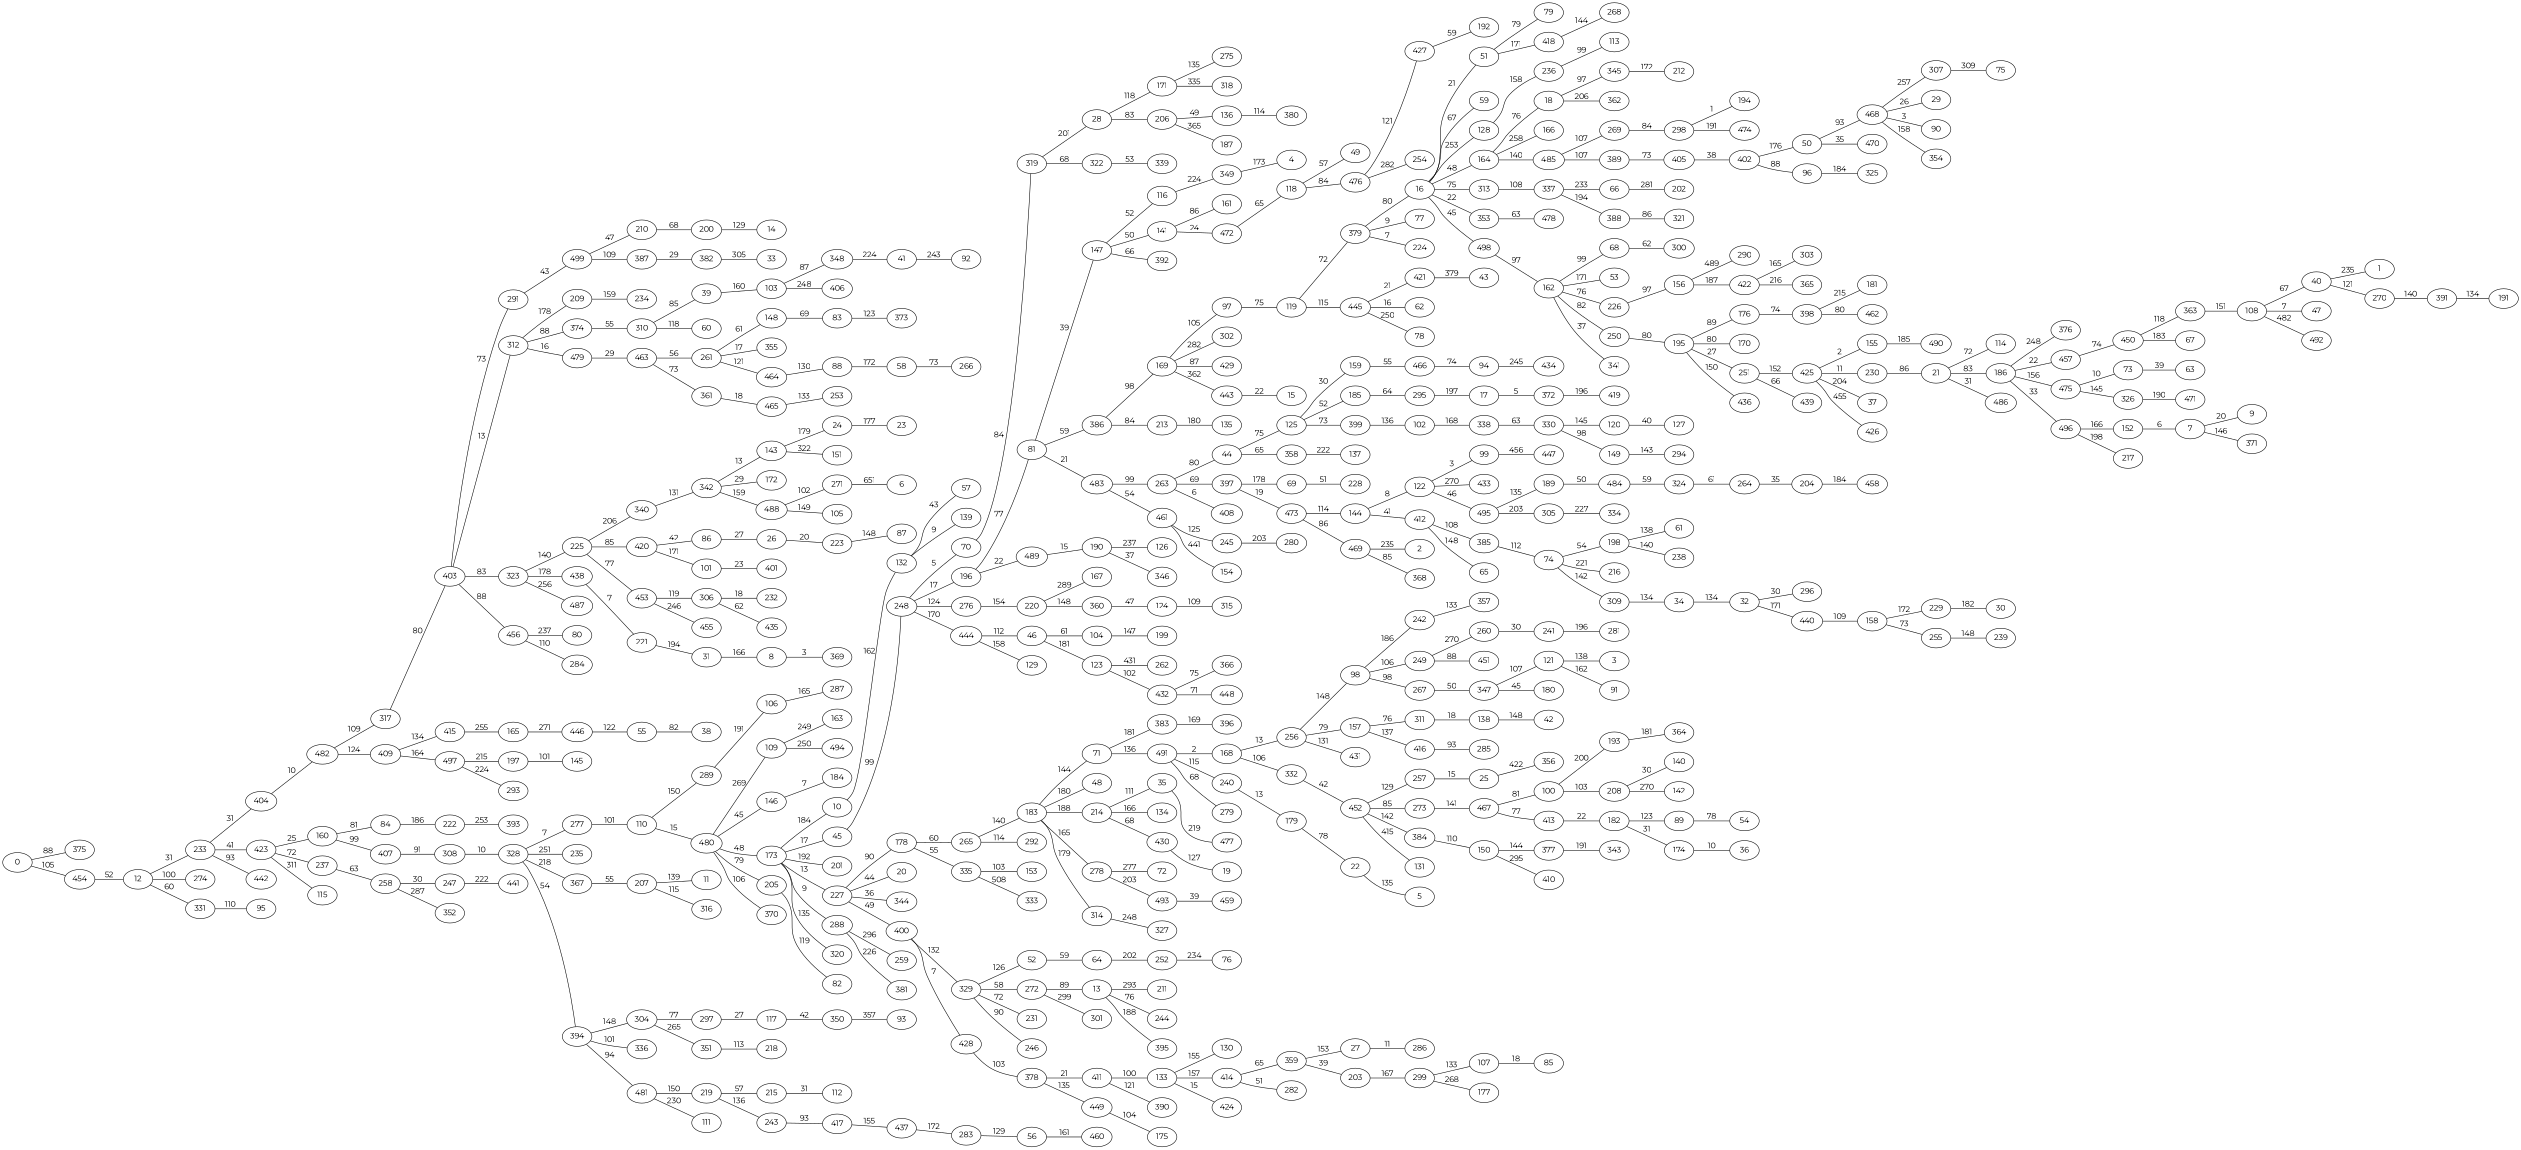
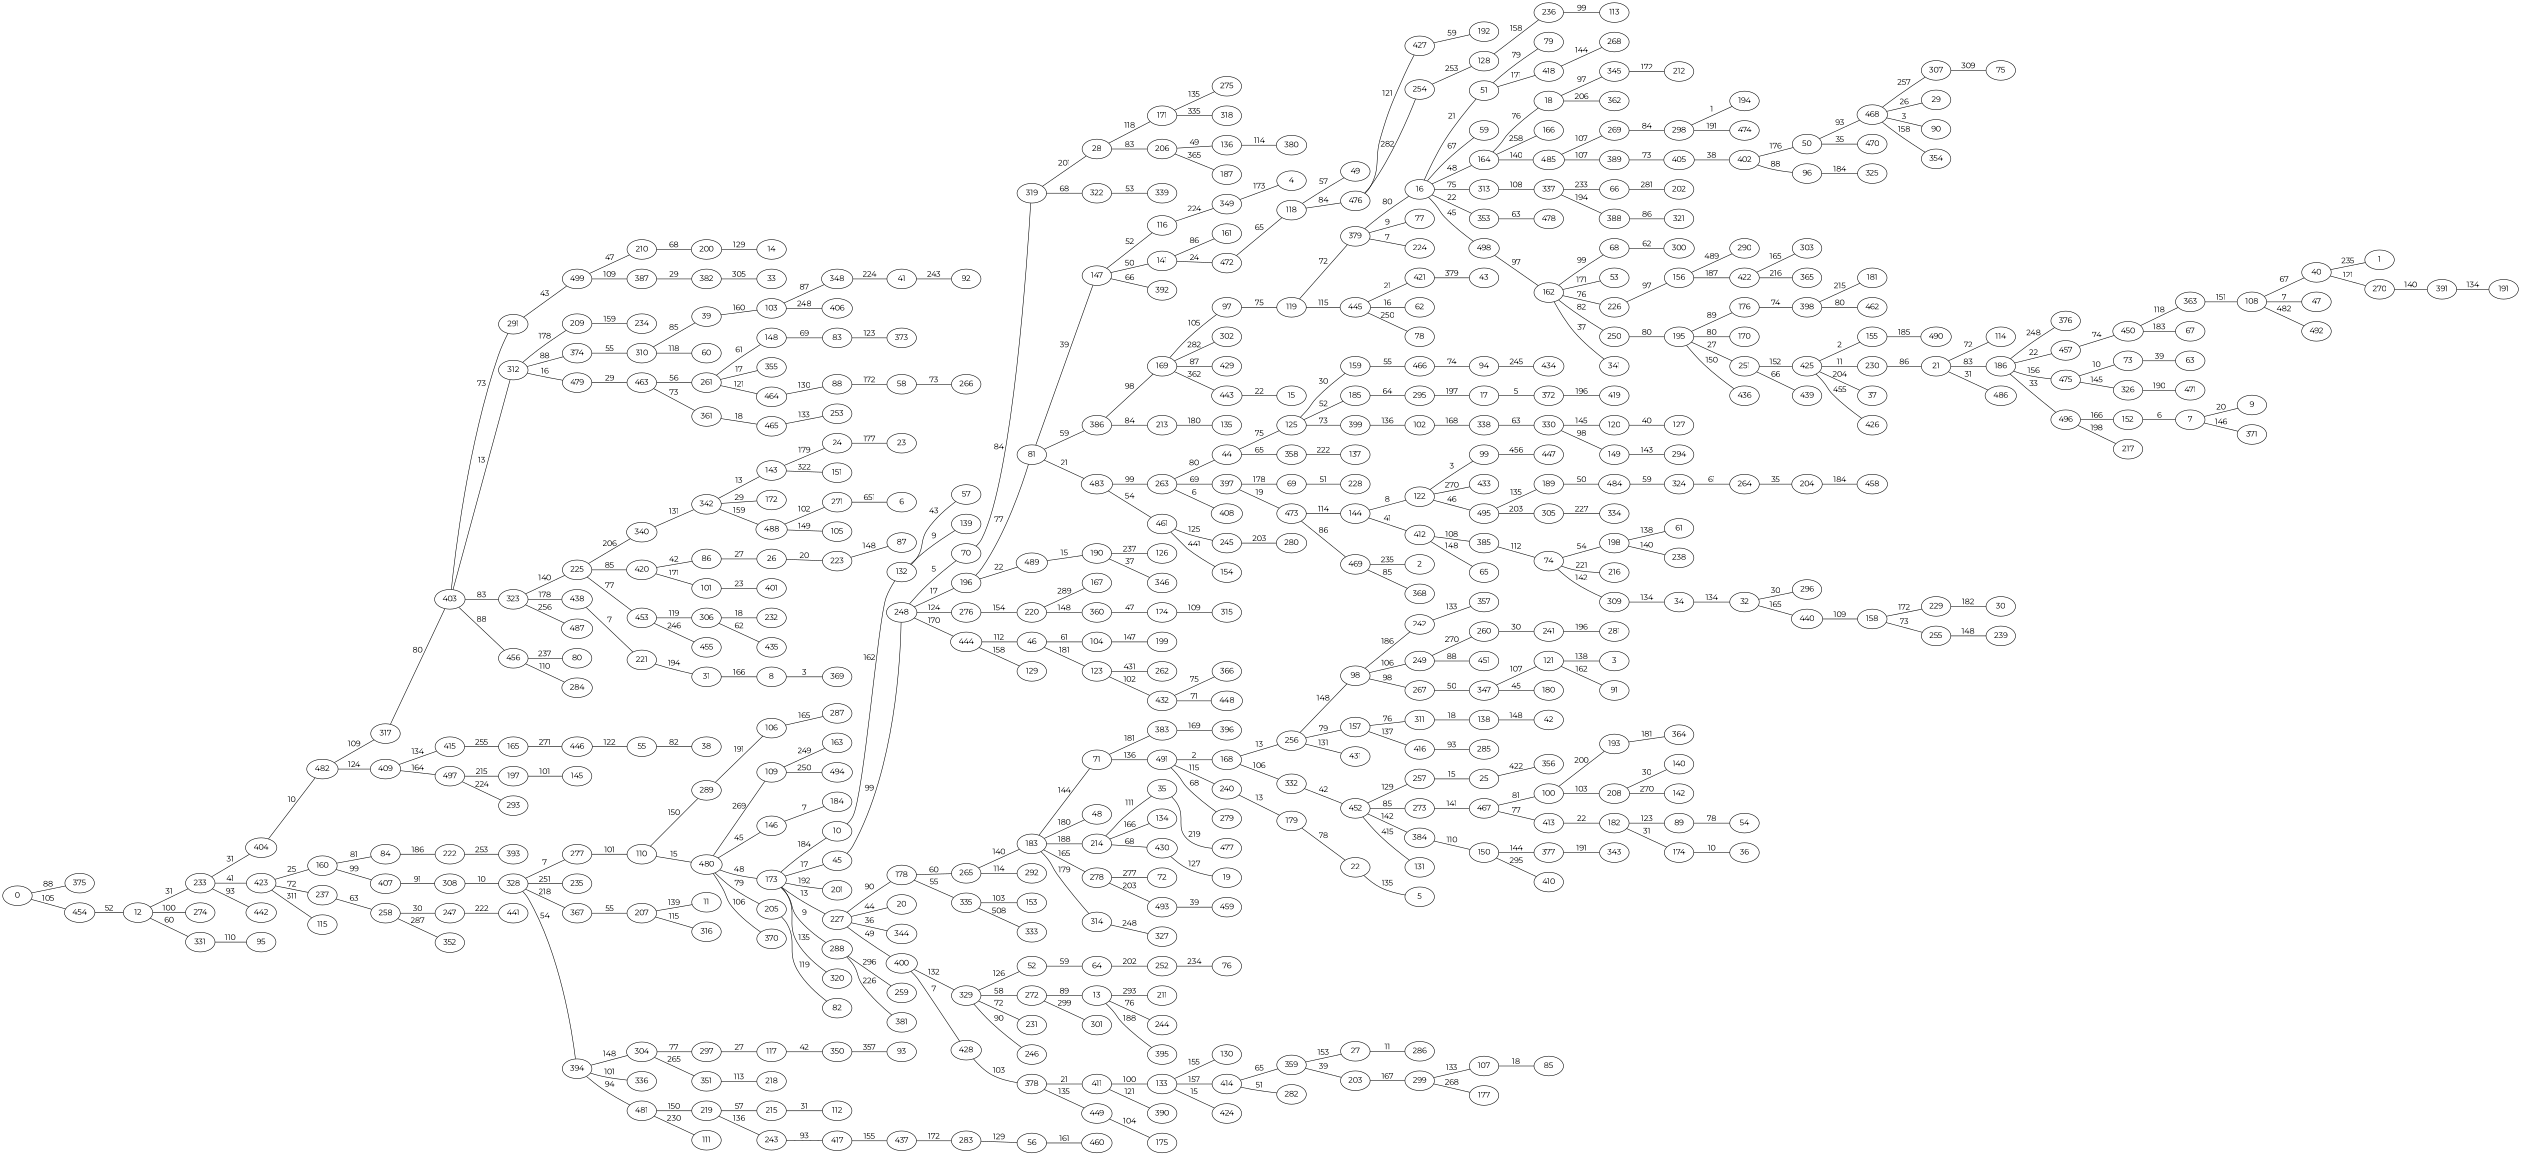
(1449, 158) -> (1452, 75)
(1776, 606) -> (1776, 605)
